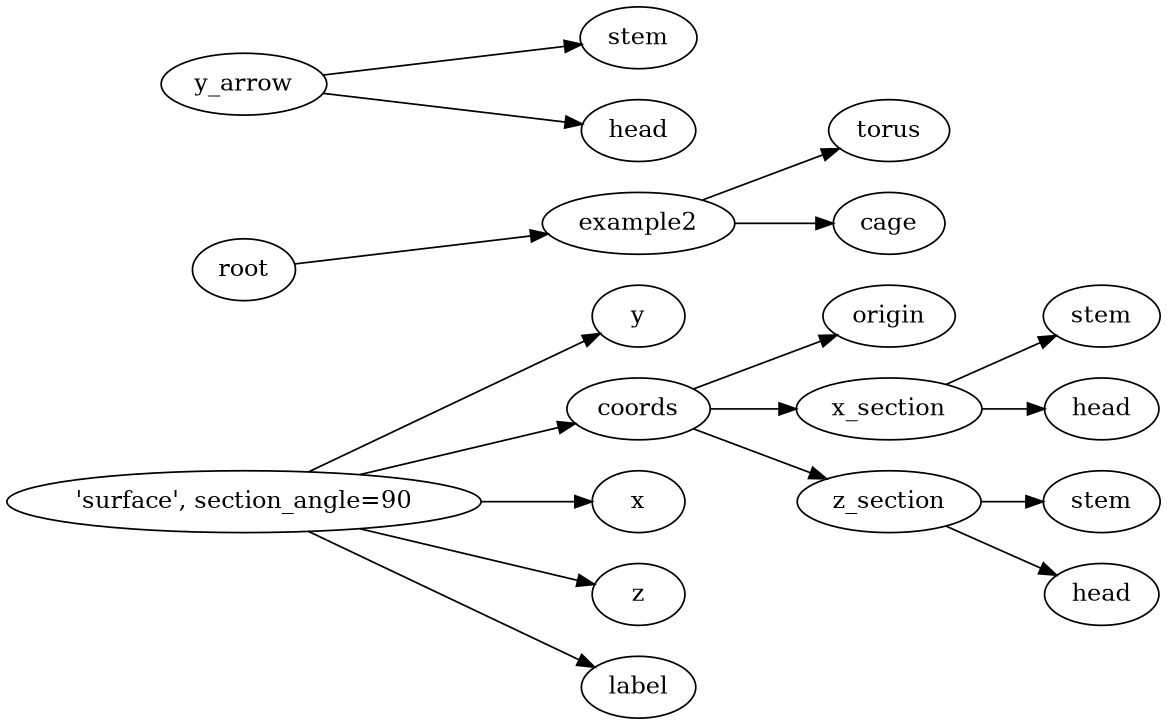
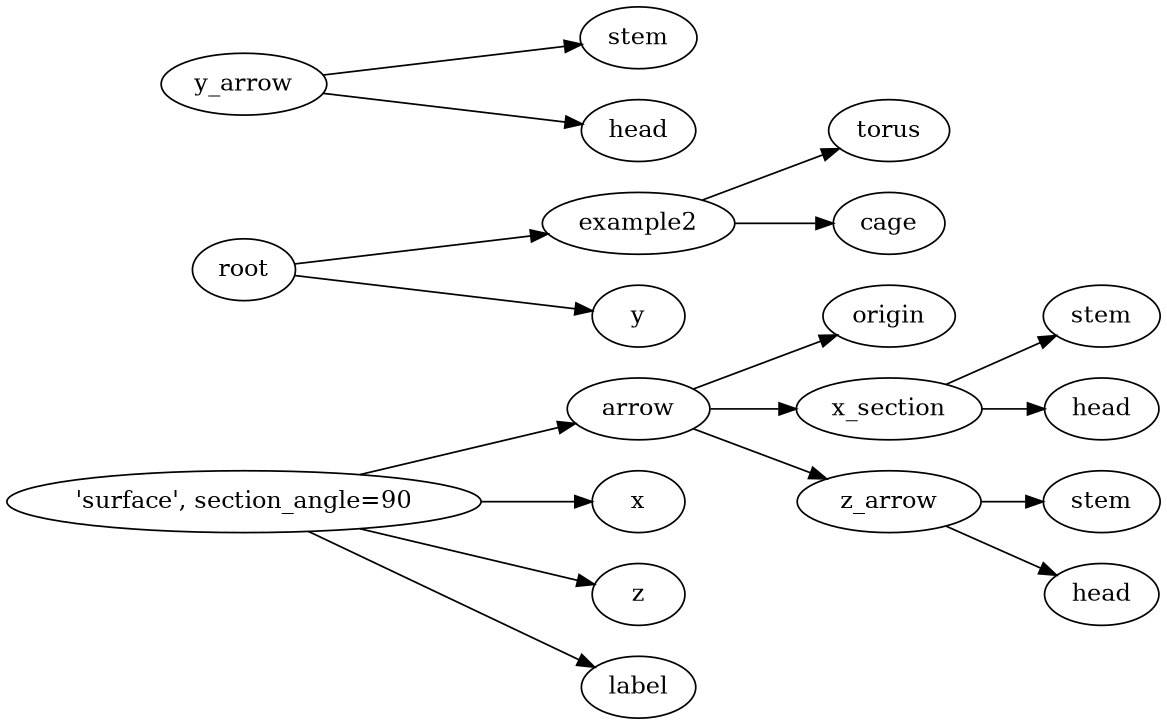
(446, 406) -> (435, 292)
(639, 409) -> (639, 409)
(889, 502) -> (889, 502)
